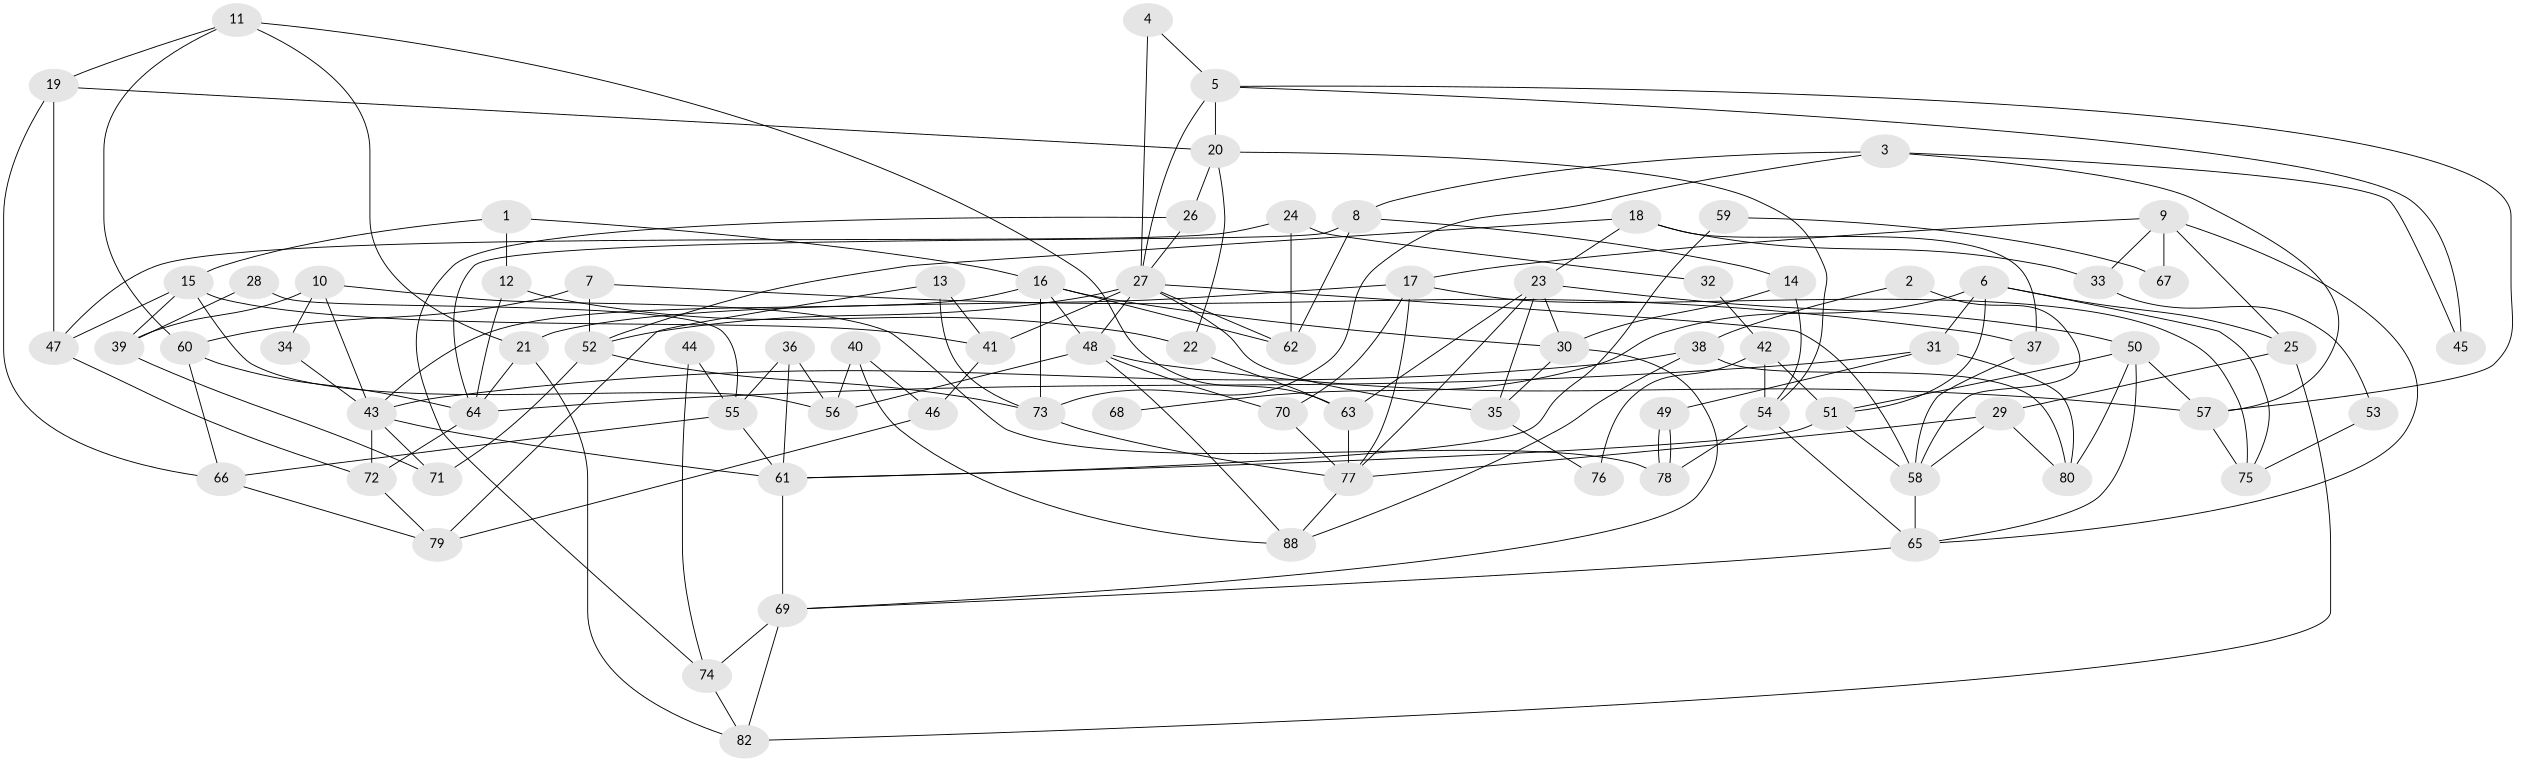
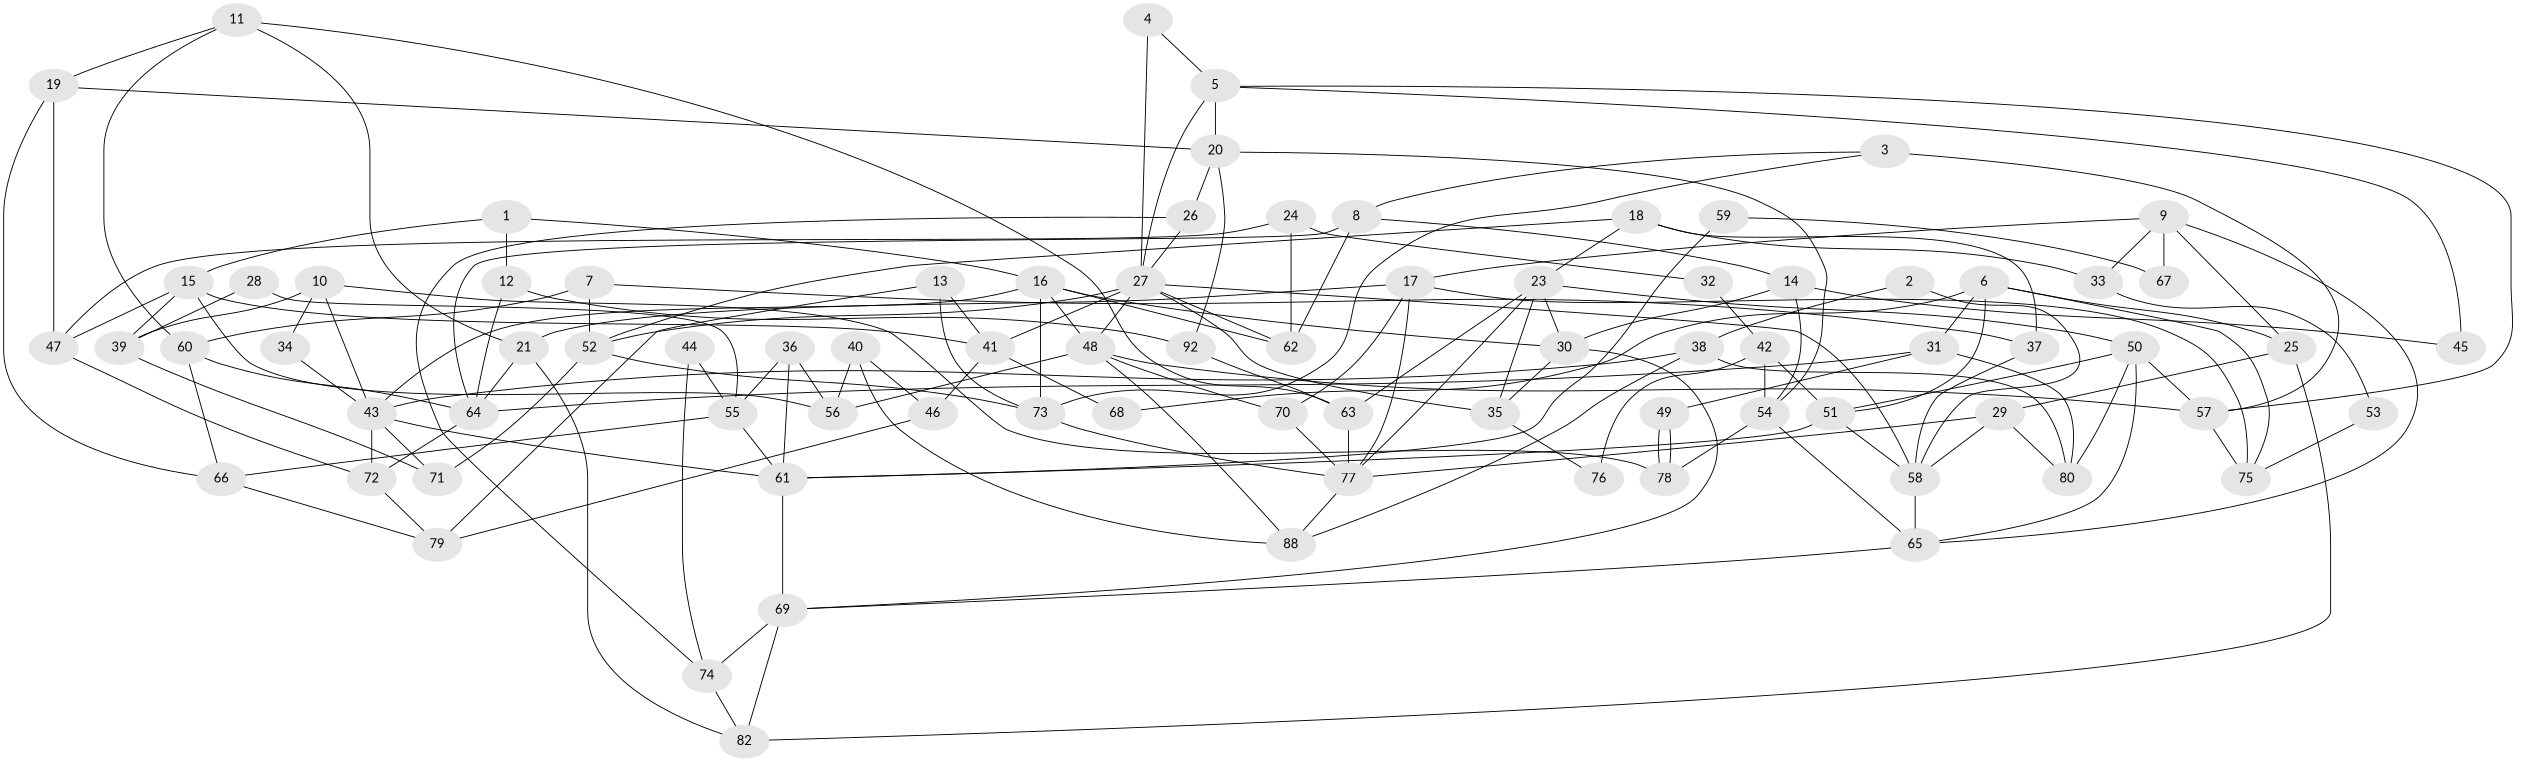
(2224, 173) -> (2078, 317)
(1191, 348) -> (1191, 348)
none -> (1076, 392)
